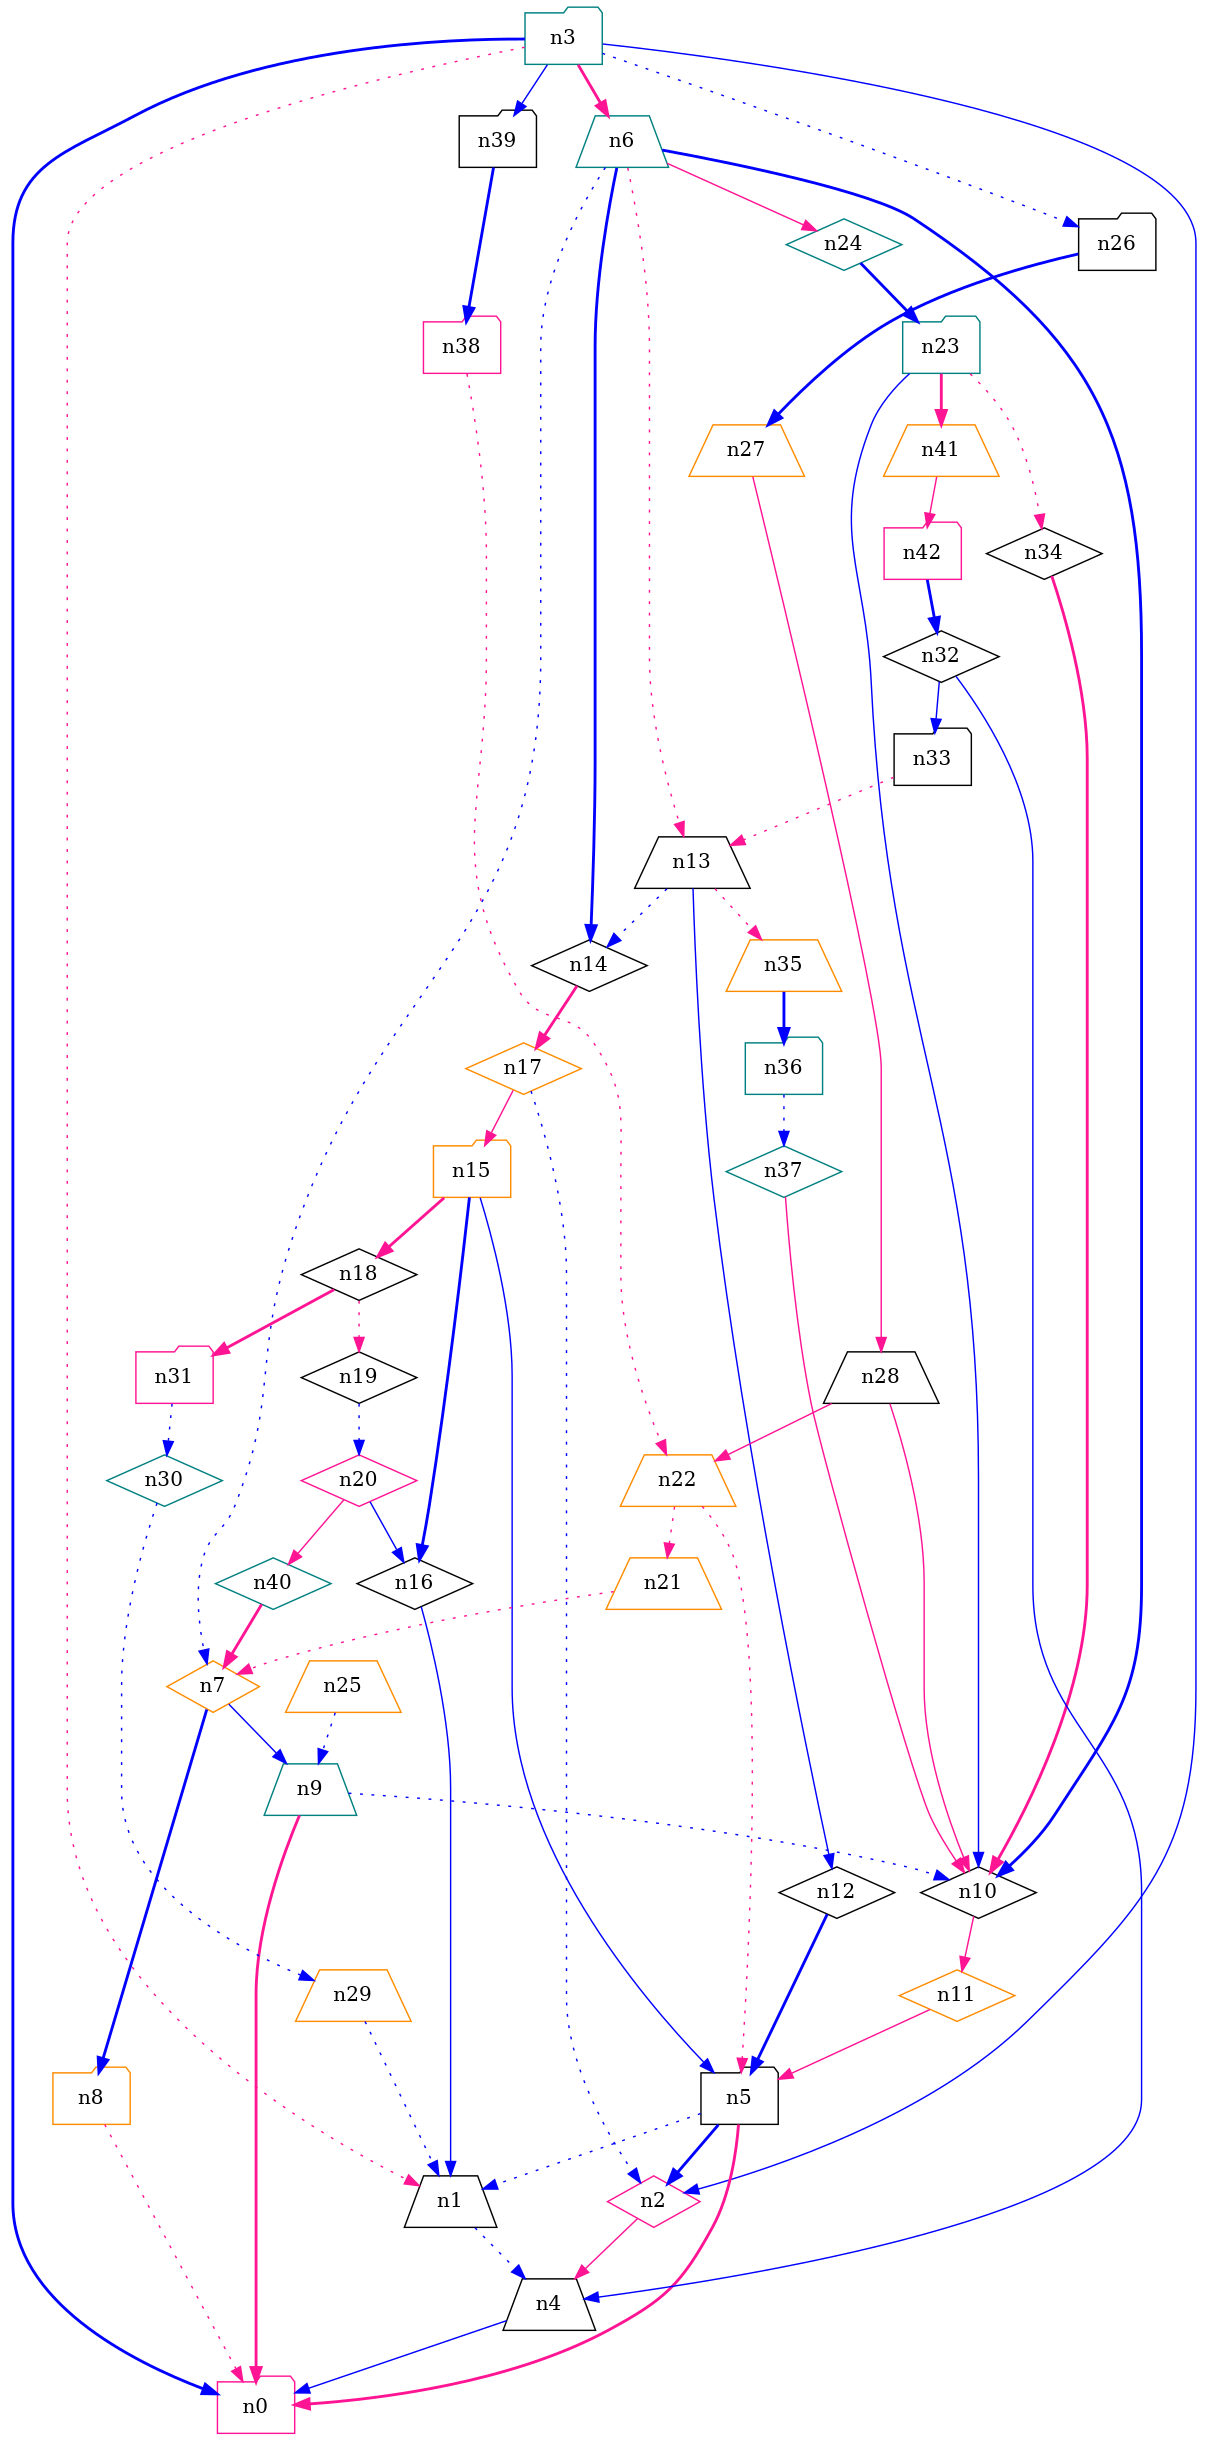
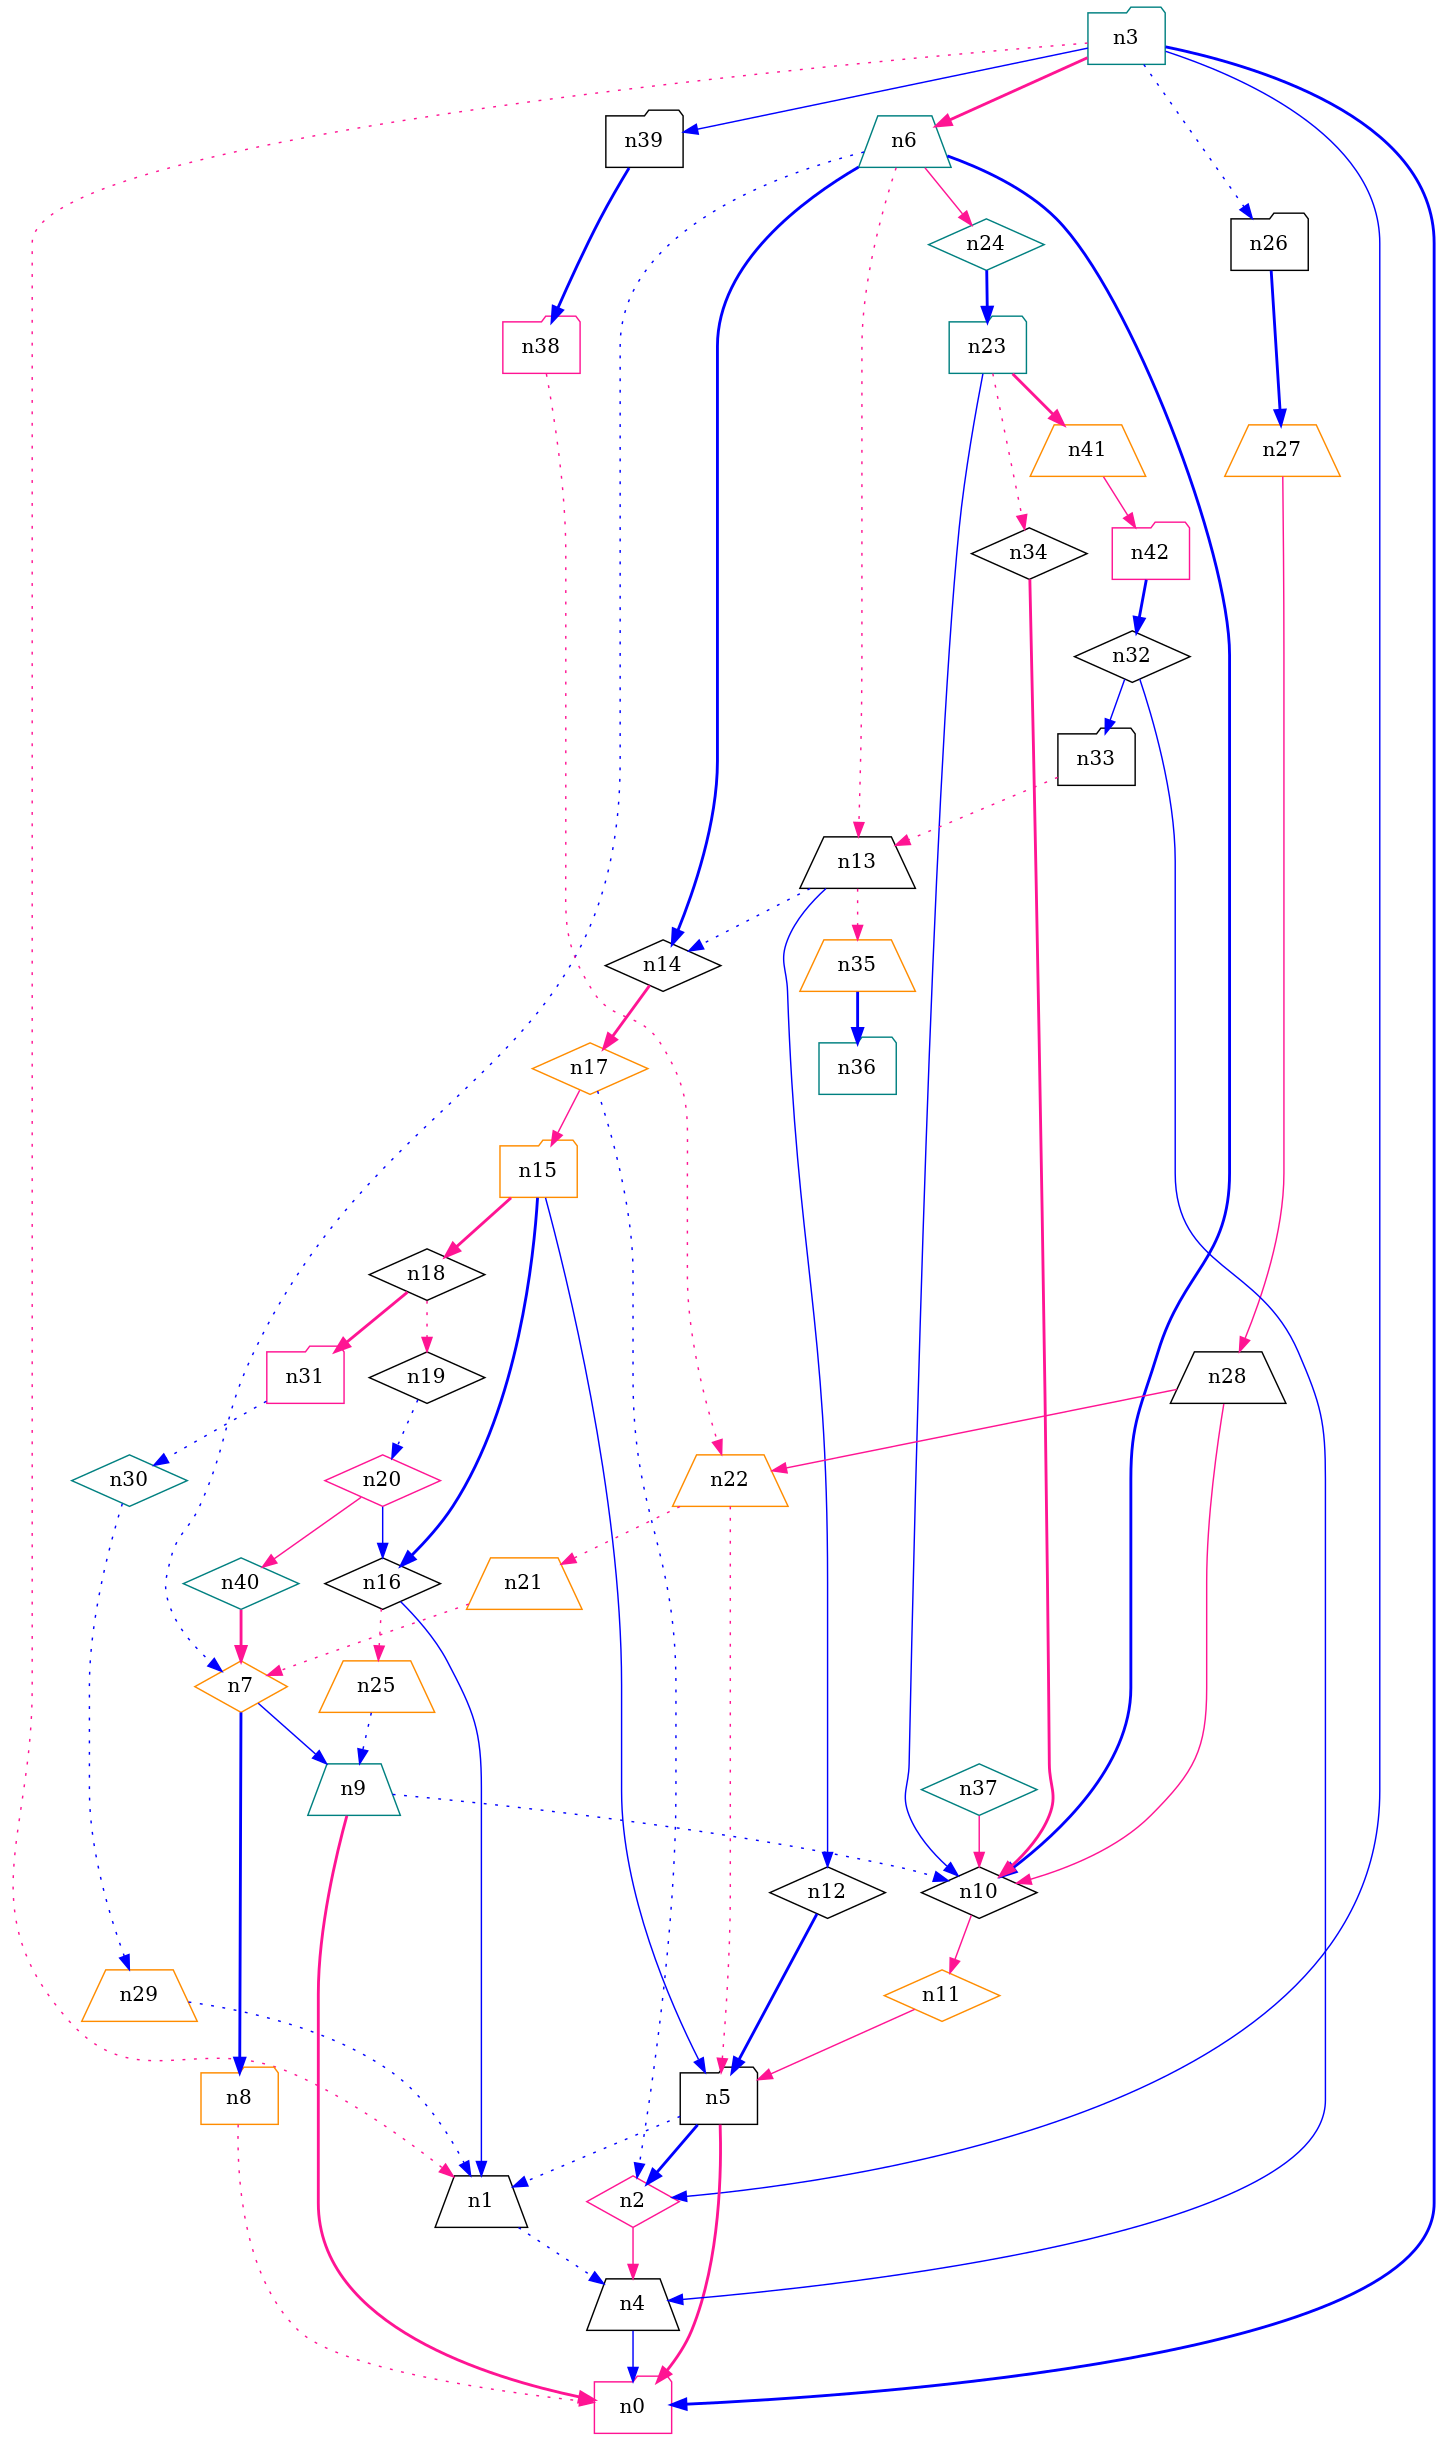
(784, 1113) -> none
none -> (380, 1625)
